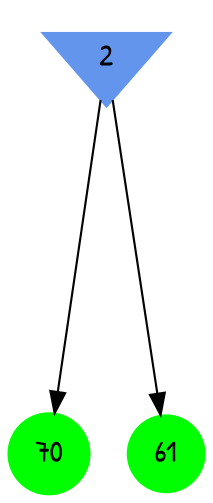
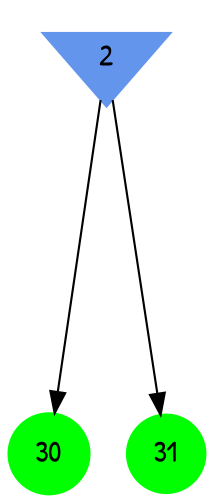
(49, 454) -> (49, 454)
(166, 454) -> (166, 454)
